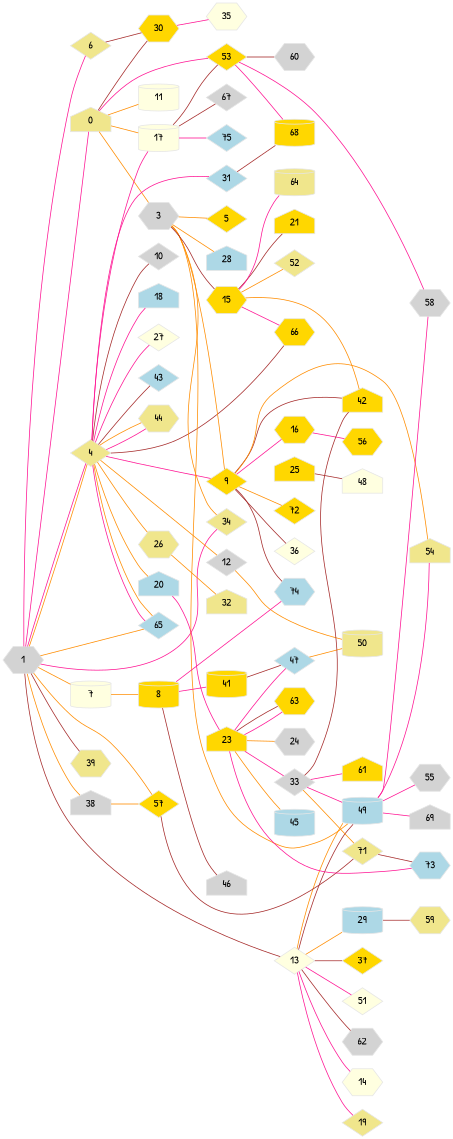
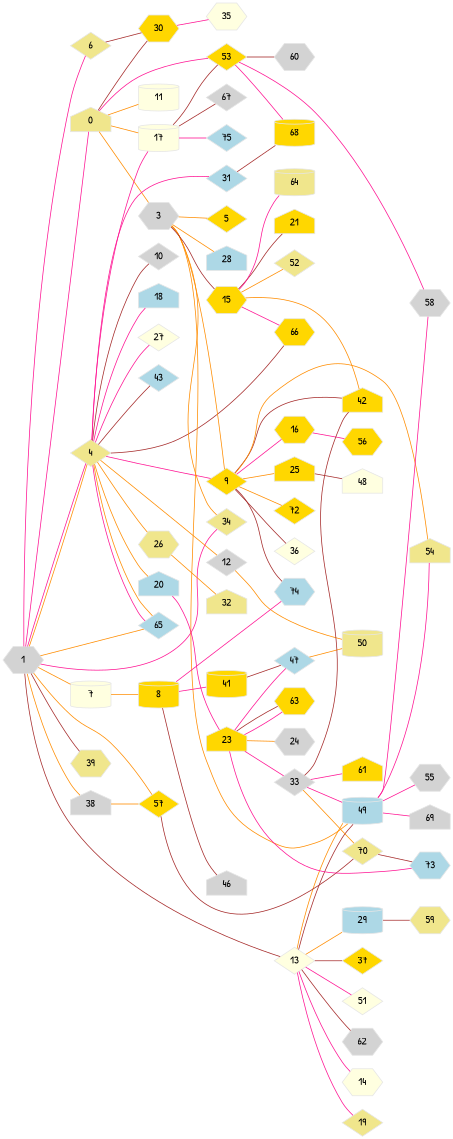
(159, 418) -> none
none -> (259, 476)
(295, 823) -> none
(362, 851) -> (362, 851)
